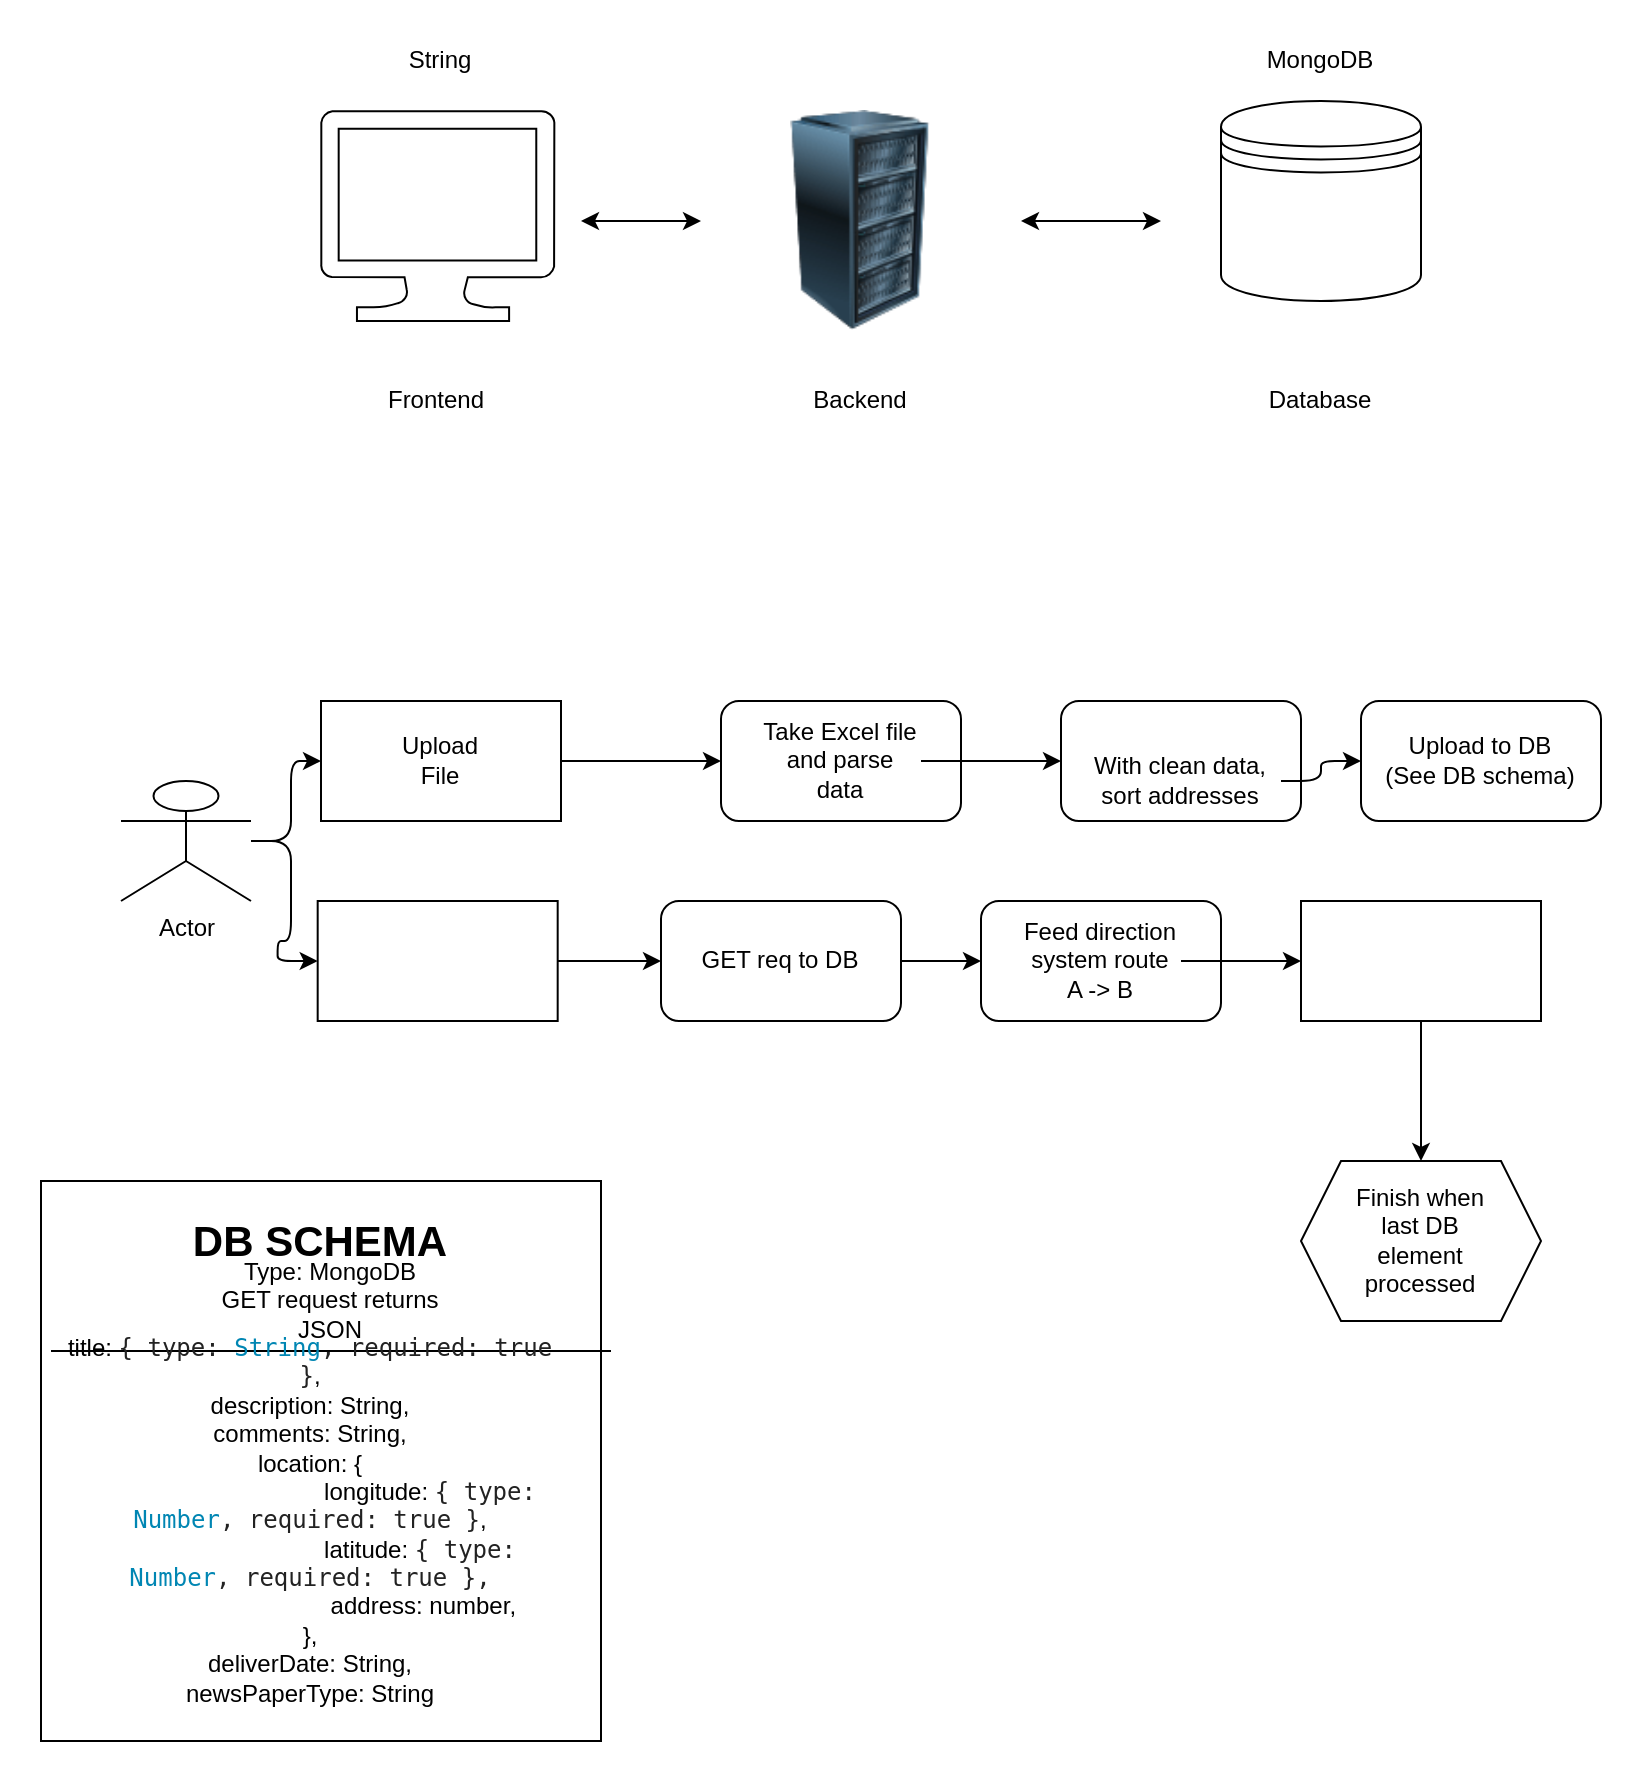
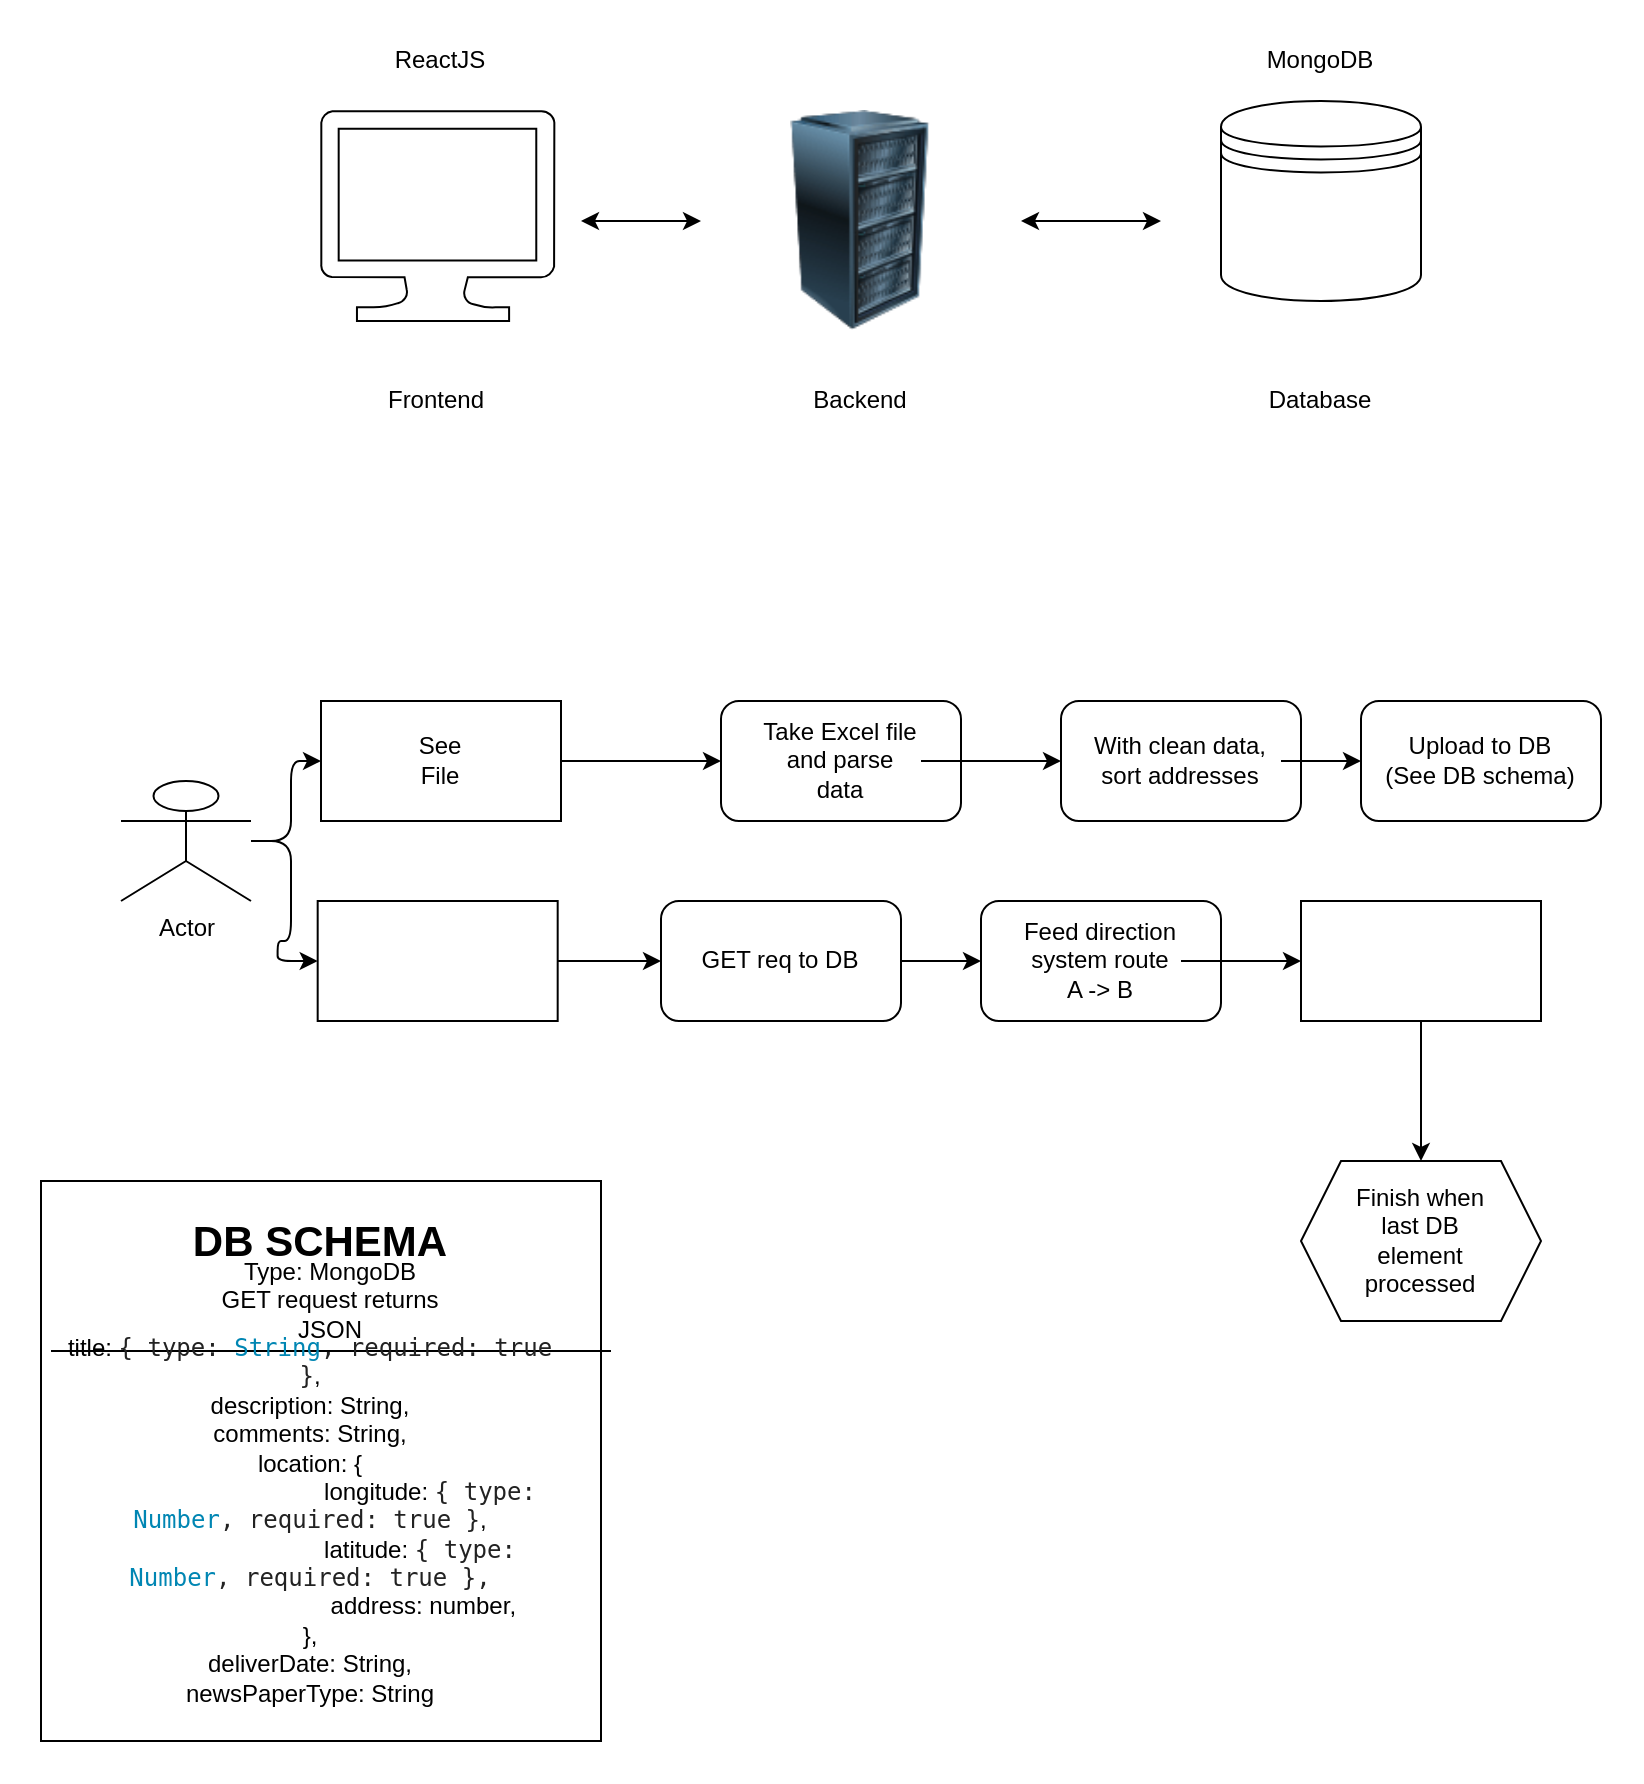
(441, 61) -> (441, 61)
(441, 761) -> (441, 761)
(1181, 781) -> (1181, 761)
